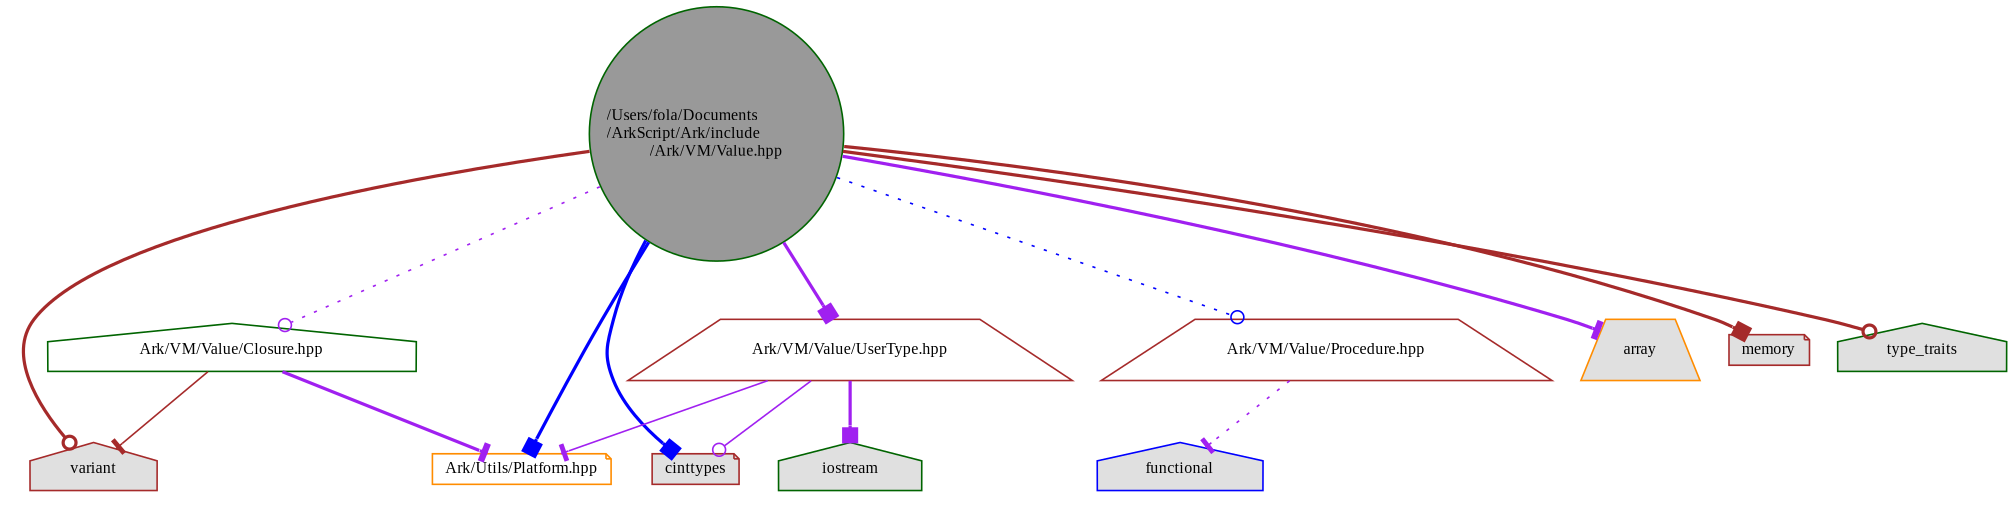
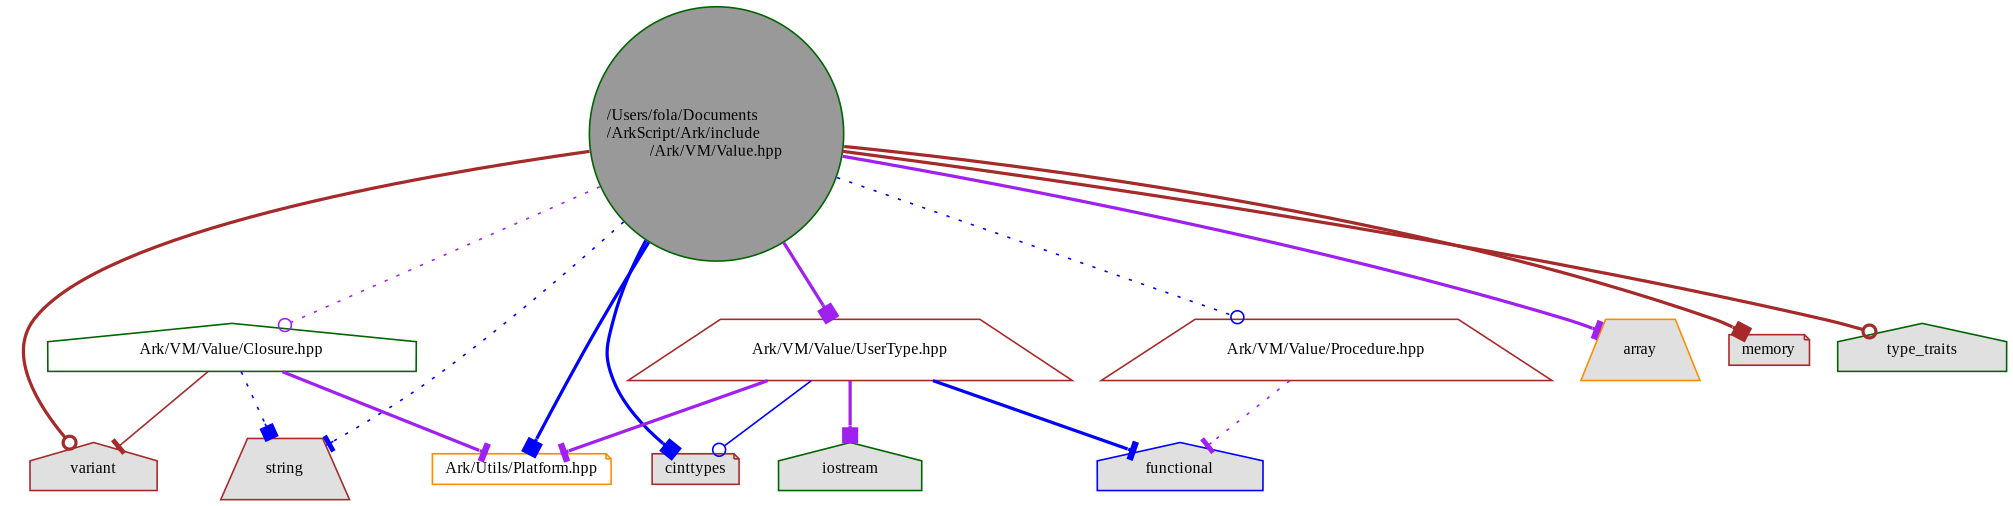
(768, 413) -> (768, 413)
none -> (1030, 415)
(668, 416) -> (668, 416)
none -> (285, 469)
